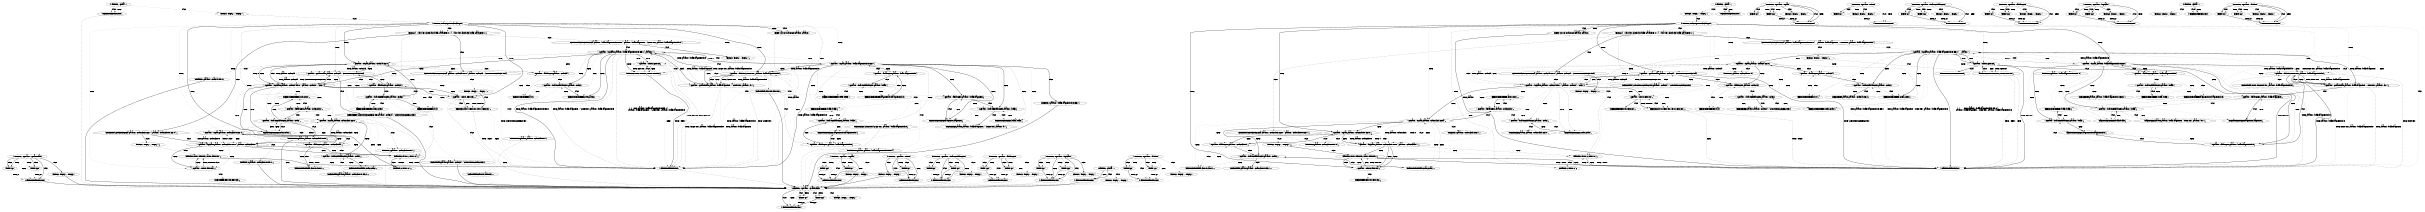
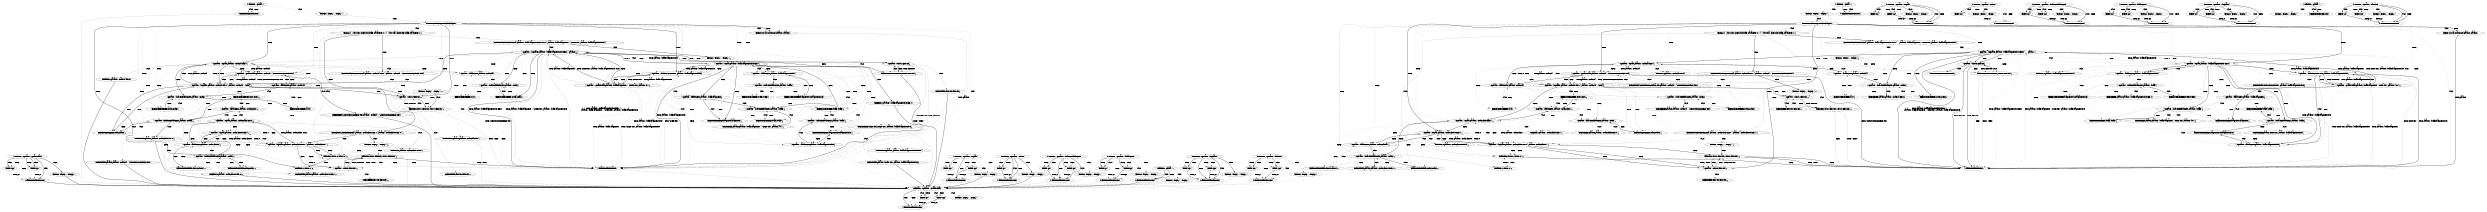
none -> (2278, 133)
none -> (893, 162)
